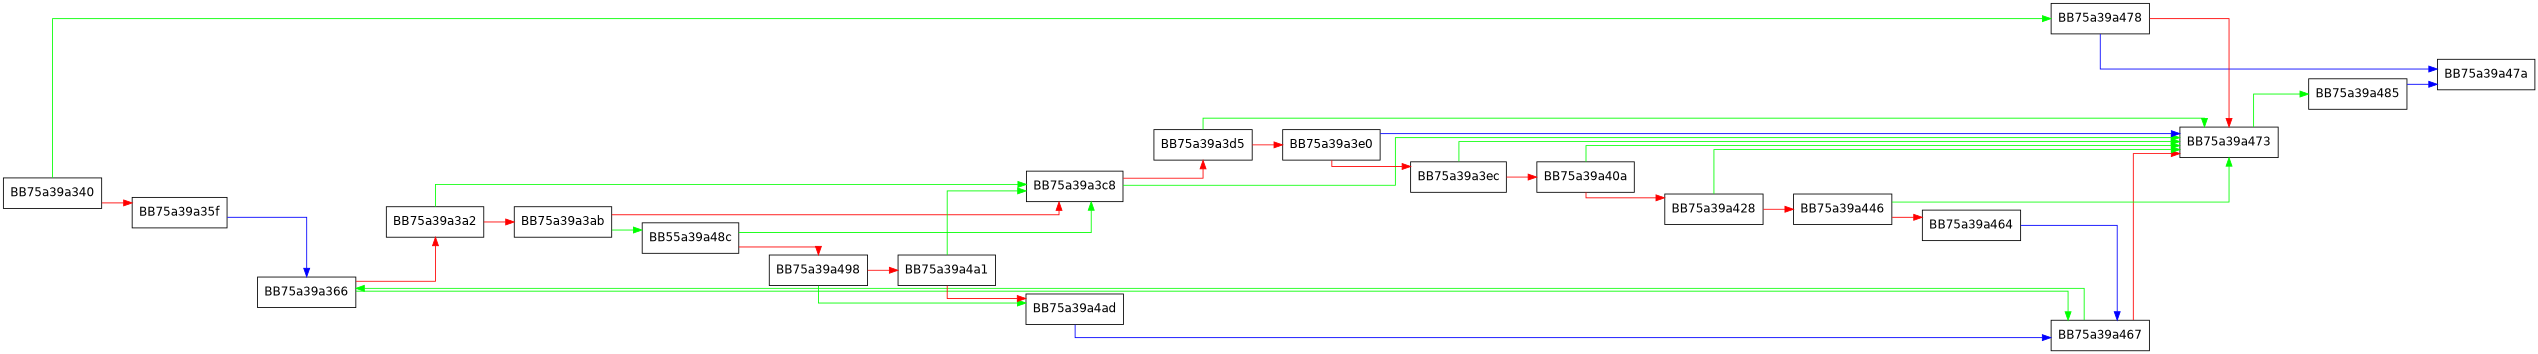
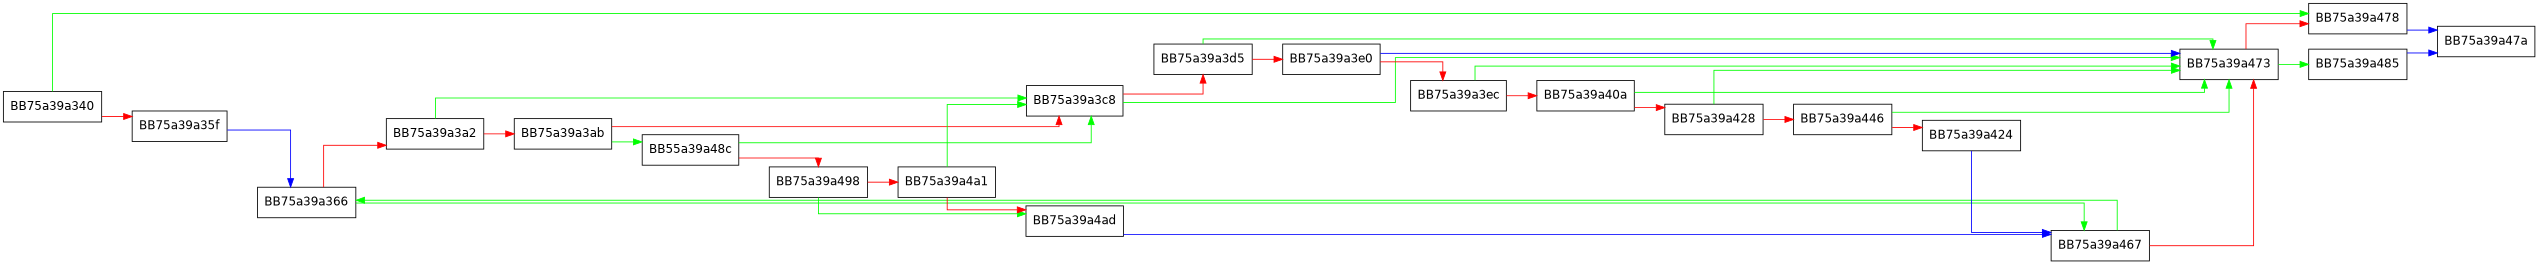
(2229, 29) -> (2260, 24)
(1971, 225) -> (1971, 136)
